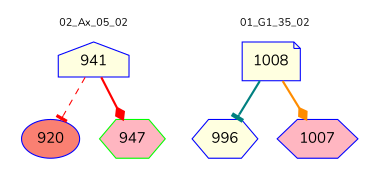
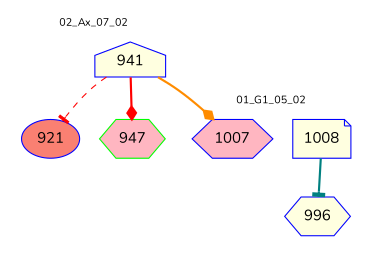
(94, 23) -> (94, 23)
(275, 23) -> (271, 101)
(291, 95) -> (190, 99)
(51, 139) -> (51, 139)
